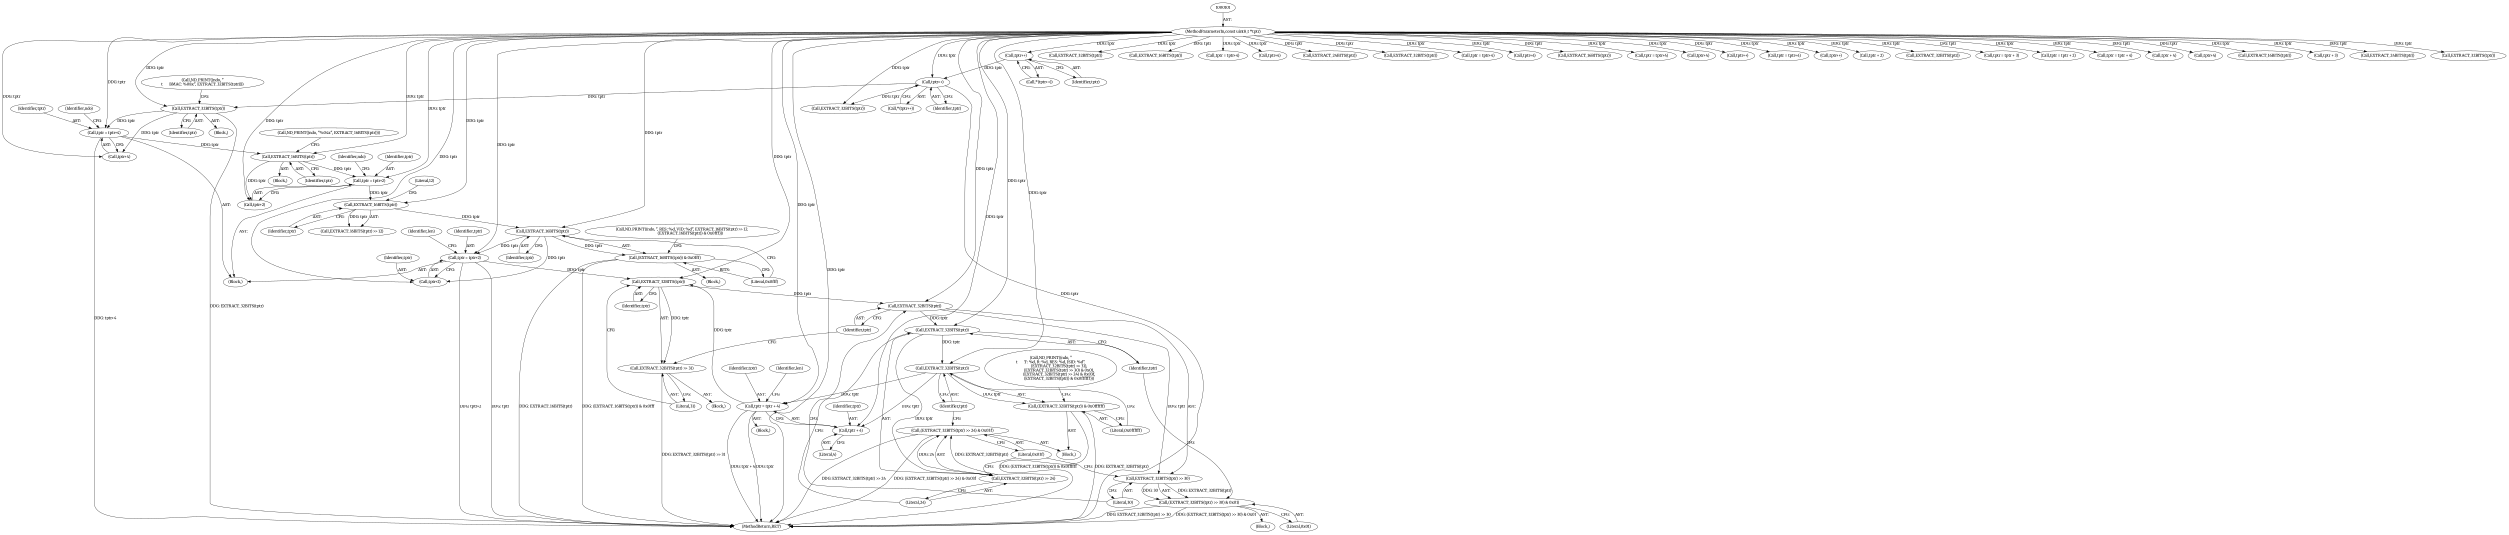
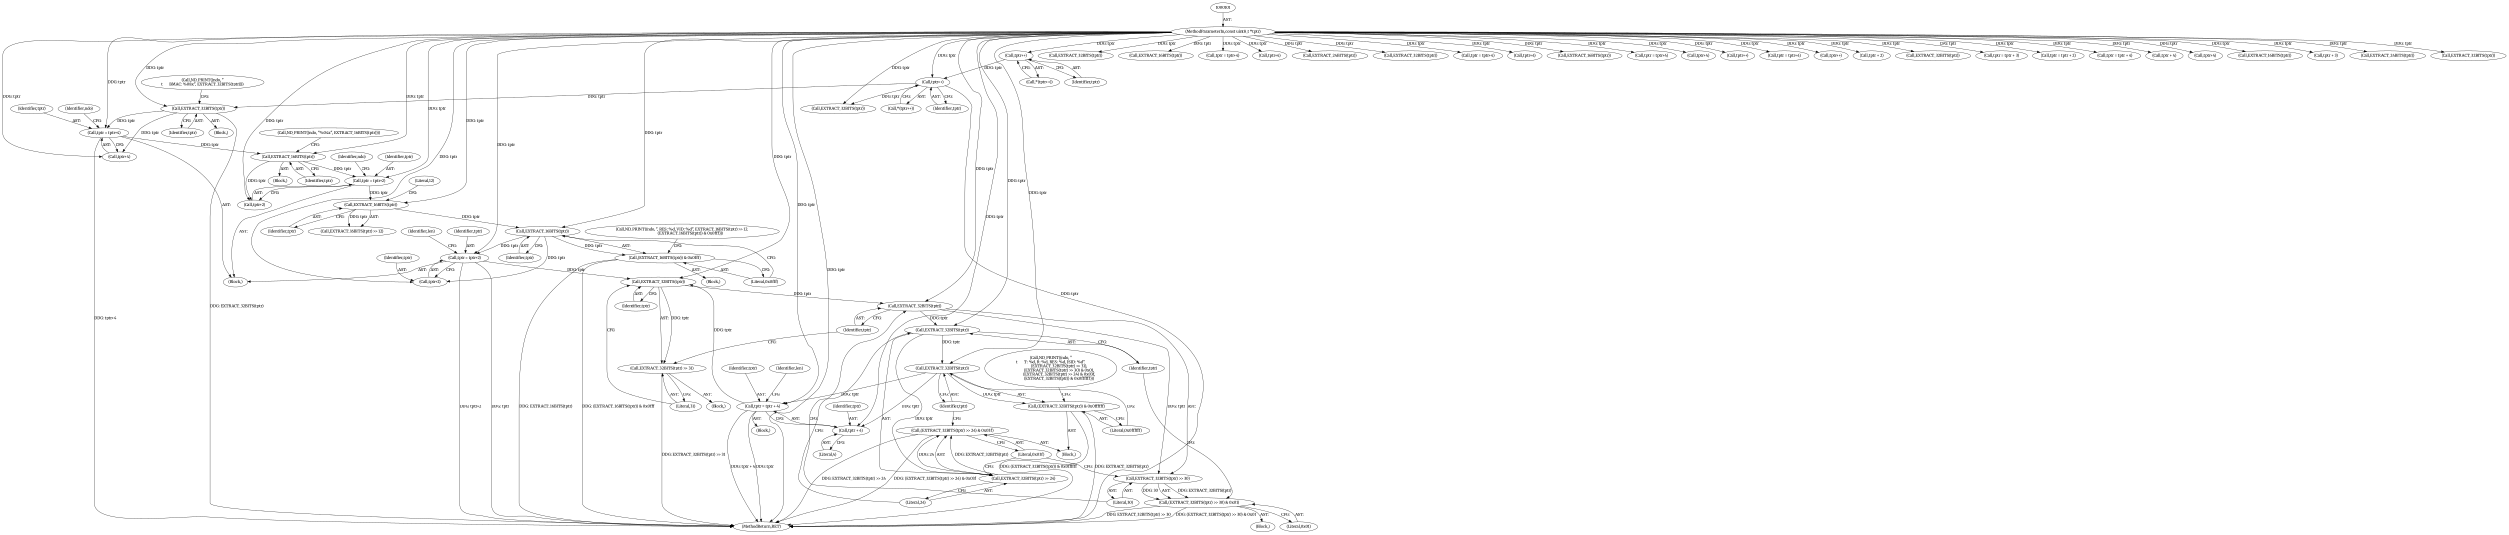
(725, 270) -> (725, 270)
(1113, 491) -> (1113, 491)
